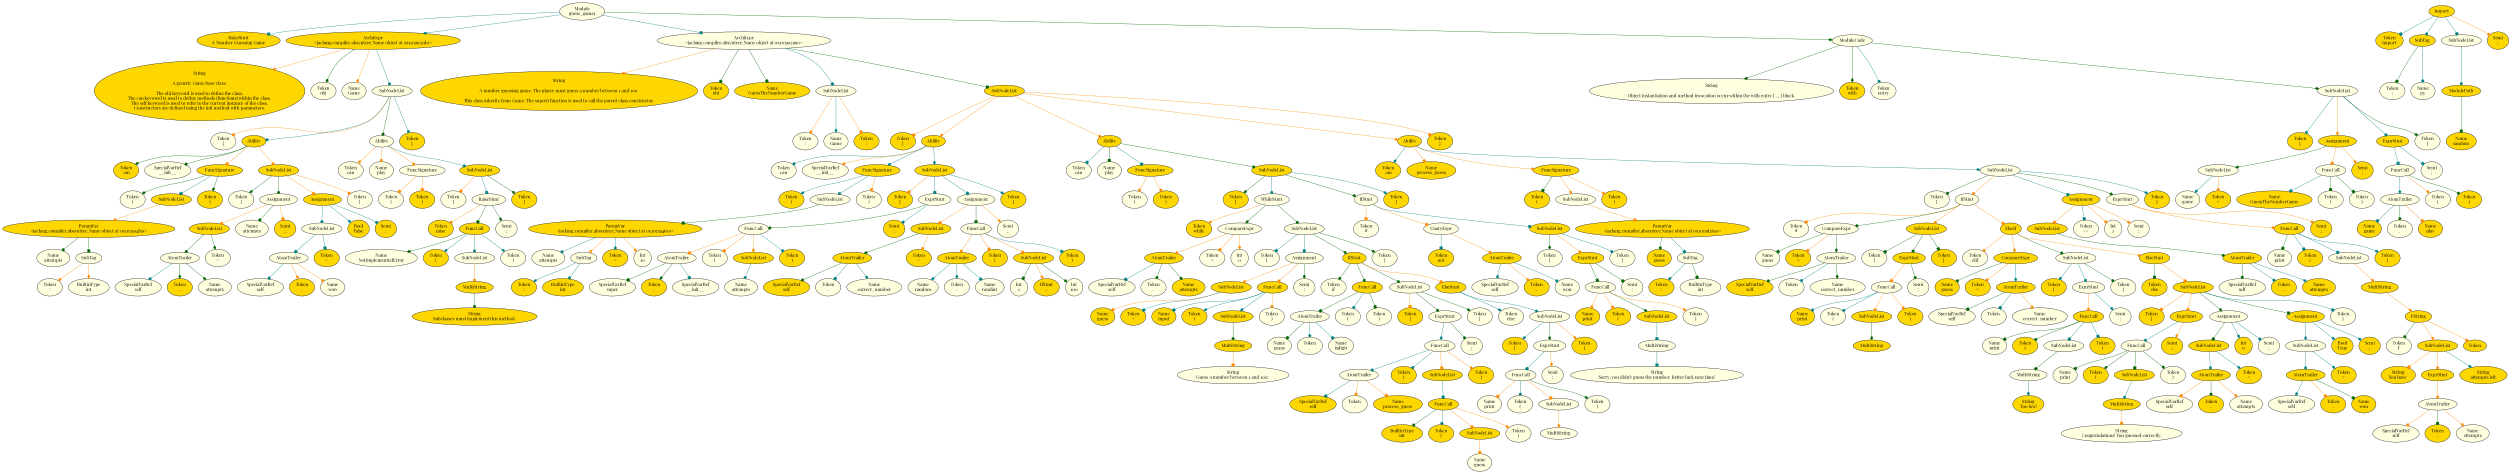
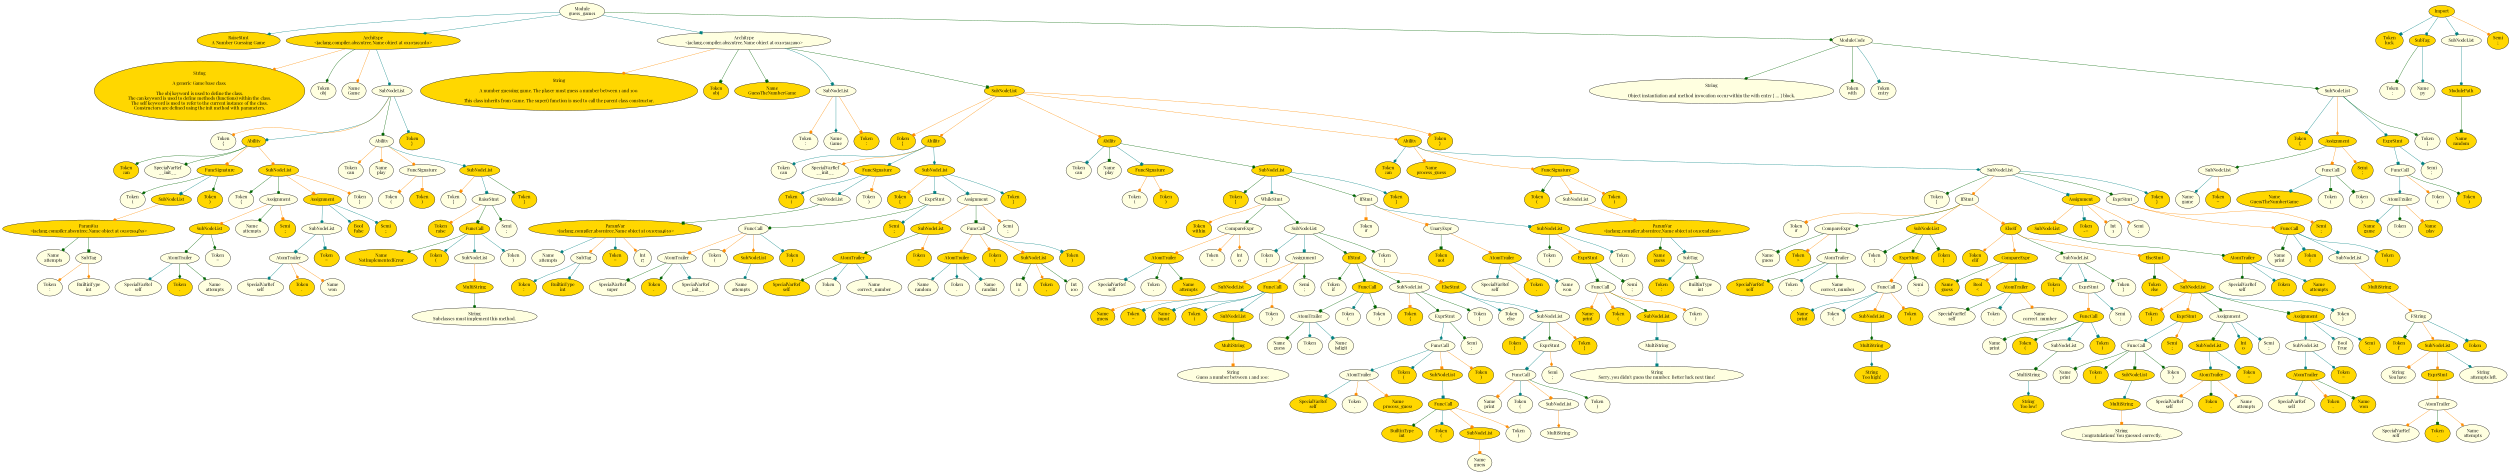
(415, 19) -> (415, 19)
(1217, 26) -> (1217, 26)
(2389, 41) -> (2389, 41)
(1869, 62) -> (1869, 62)
(1852, 63) -> (1852, 63)
(1852, 91) -> (1852, 91)
(1199, 229) -> (1199, 229)
(2086, 229) -> (2086, 229)
(1441, 240) -> (1441, 240)
(1996, 241) -> (1996, 241)
(381, 258) -> (381, 258)
(643, 258) -> (643, 258)
(1975, 258) -> (1975, 258)
(1047, 287) -> (1047, 287)
(1978, 287) -> (1978, 287)
(475, 317) -> (475, 317)
(2418, 317) -> (2418, 317)
(2410, 329) -> (2410, 329)
(2446, 330) -> (2446, 330)
(2342, 346) -> (2342, 346)
(2399, 346) -> (2399, 346)
none -> (1872, 375)
(2398, 375) -> (2398, 375)
(2483, 375) -> (2483, 375)
